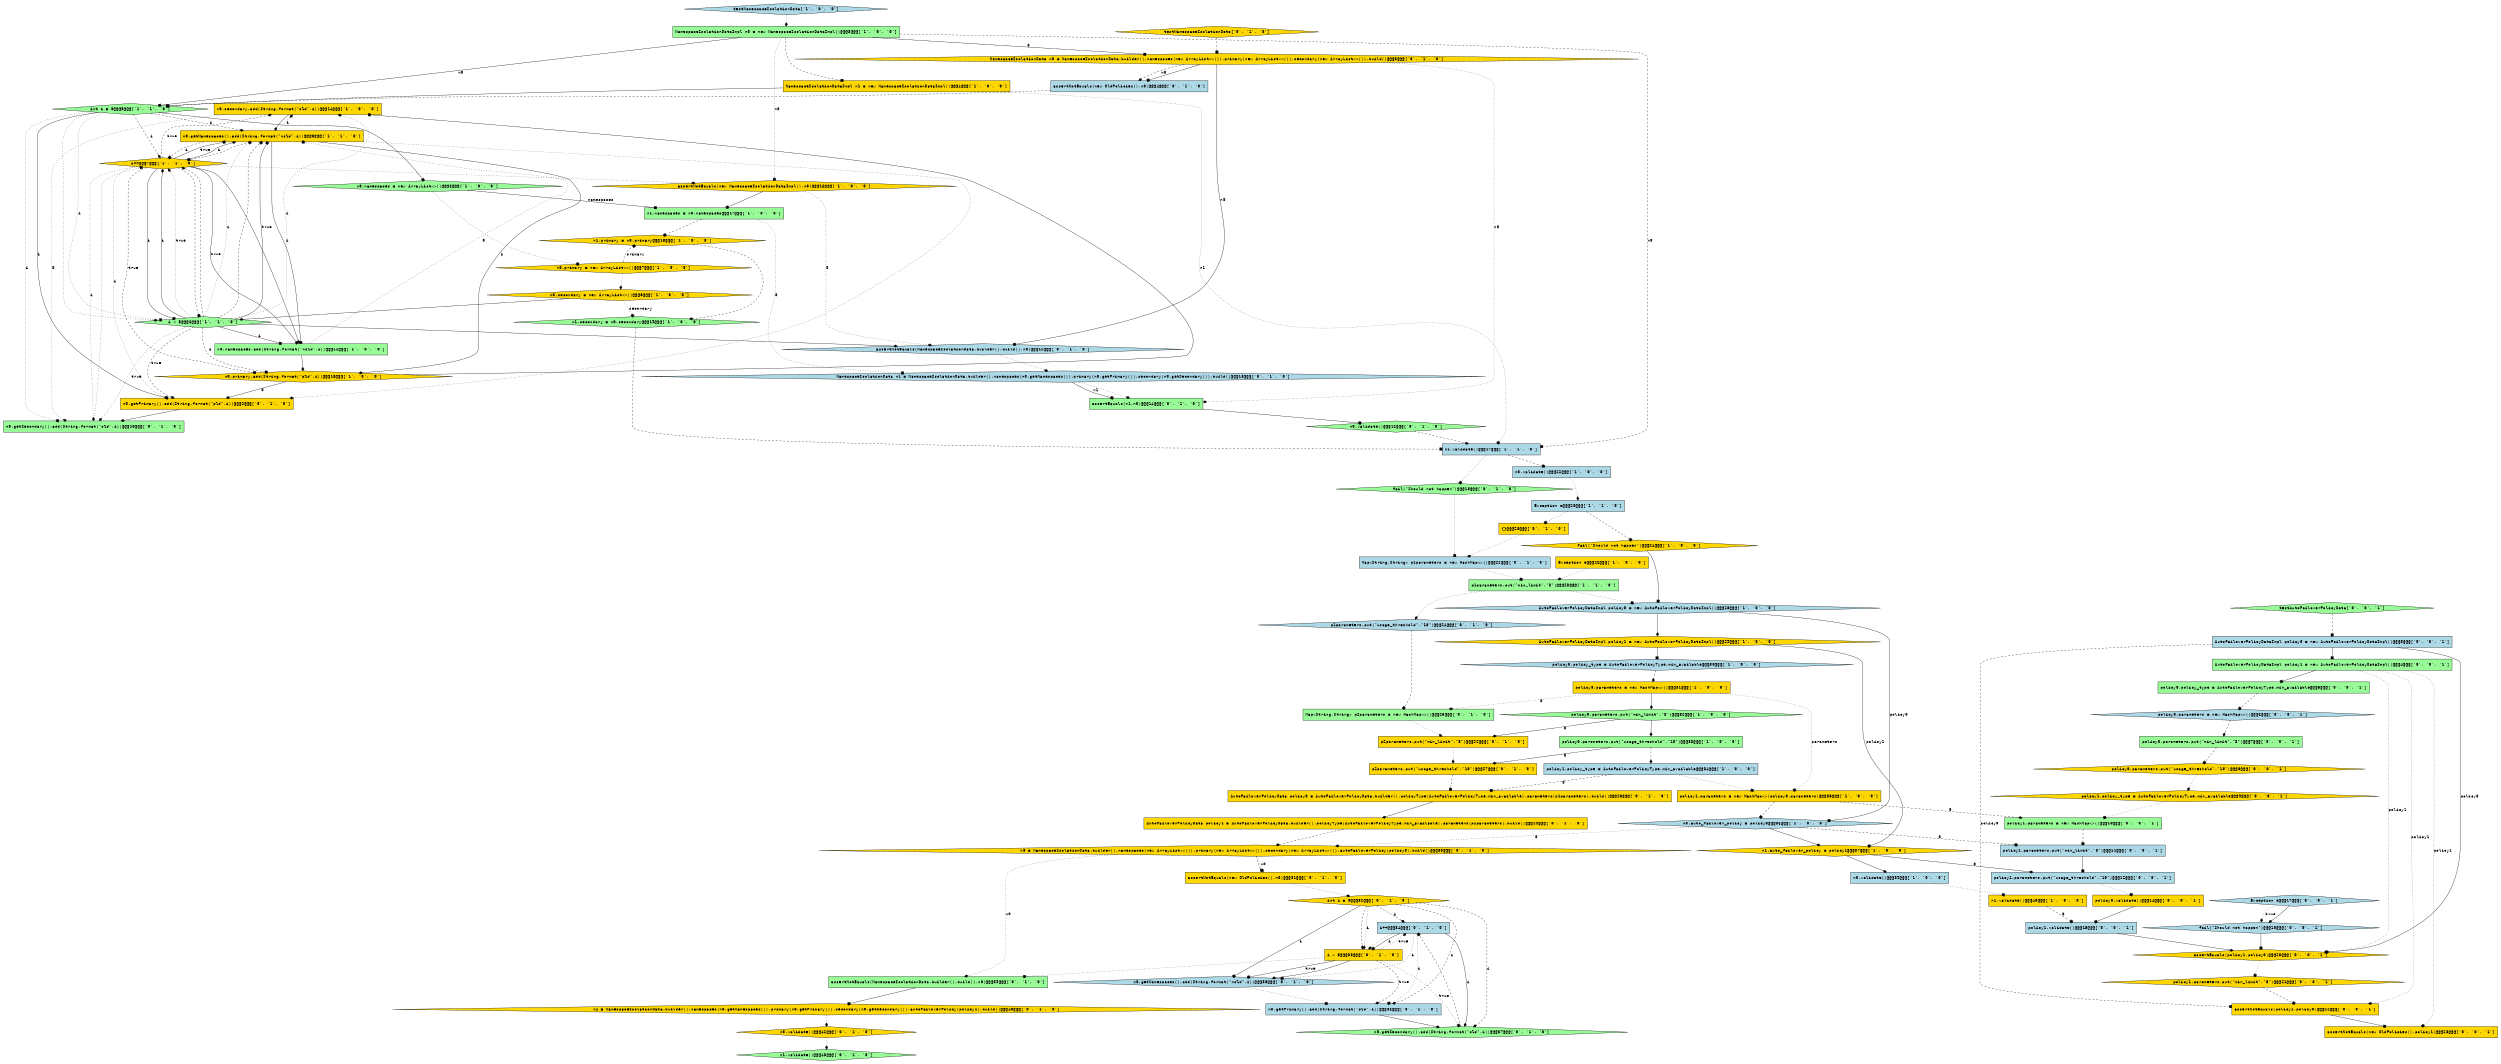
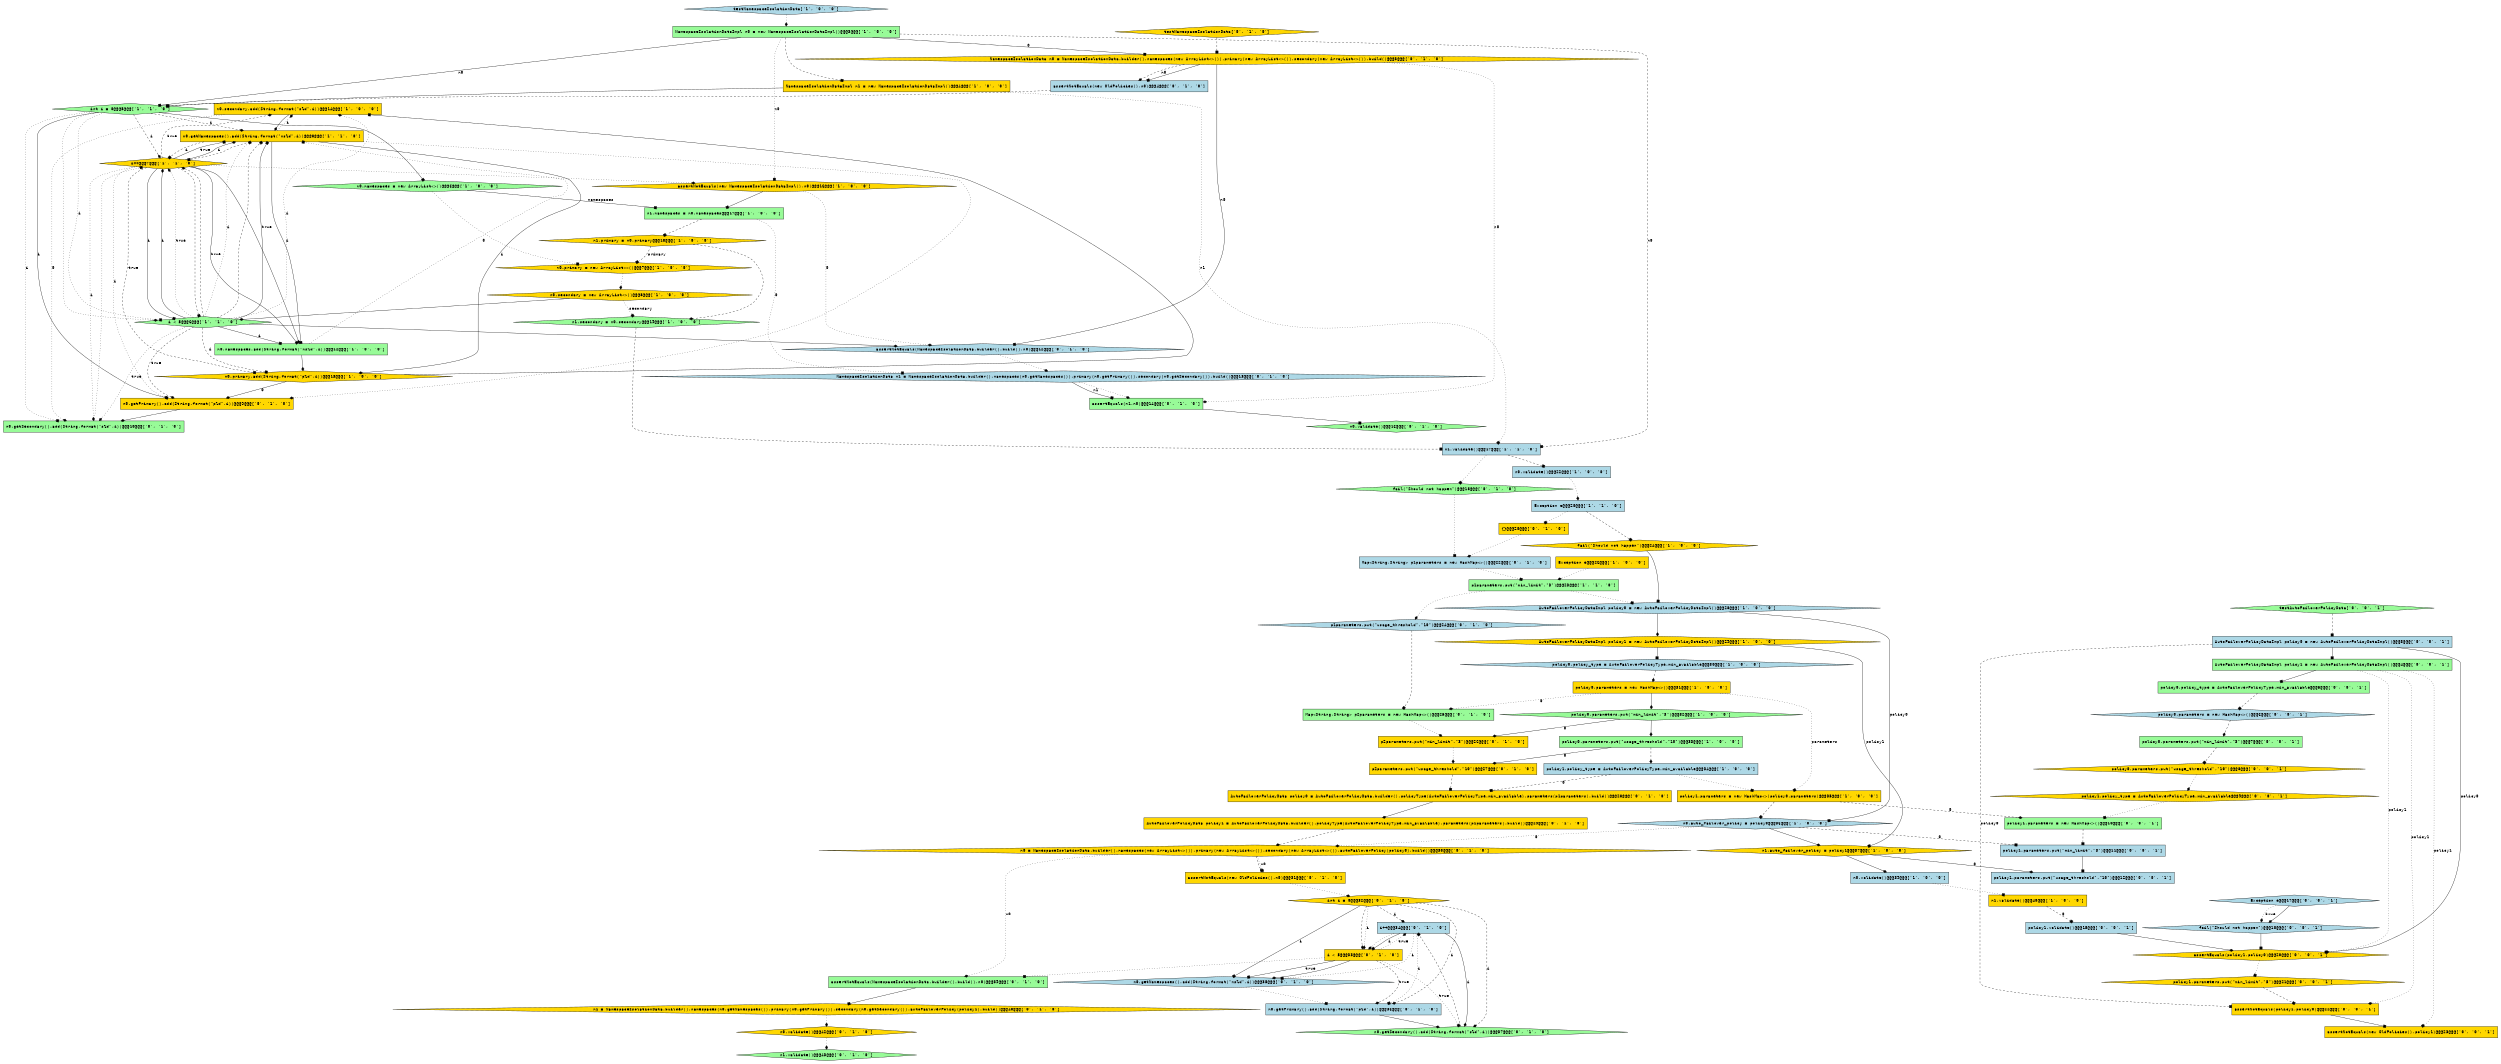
(626, 253) -> (646, 255)
(1439, 437) -> none
(2148, 901) -> none
